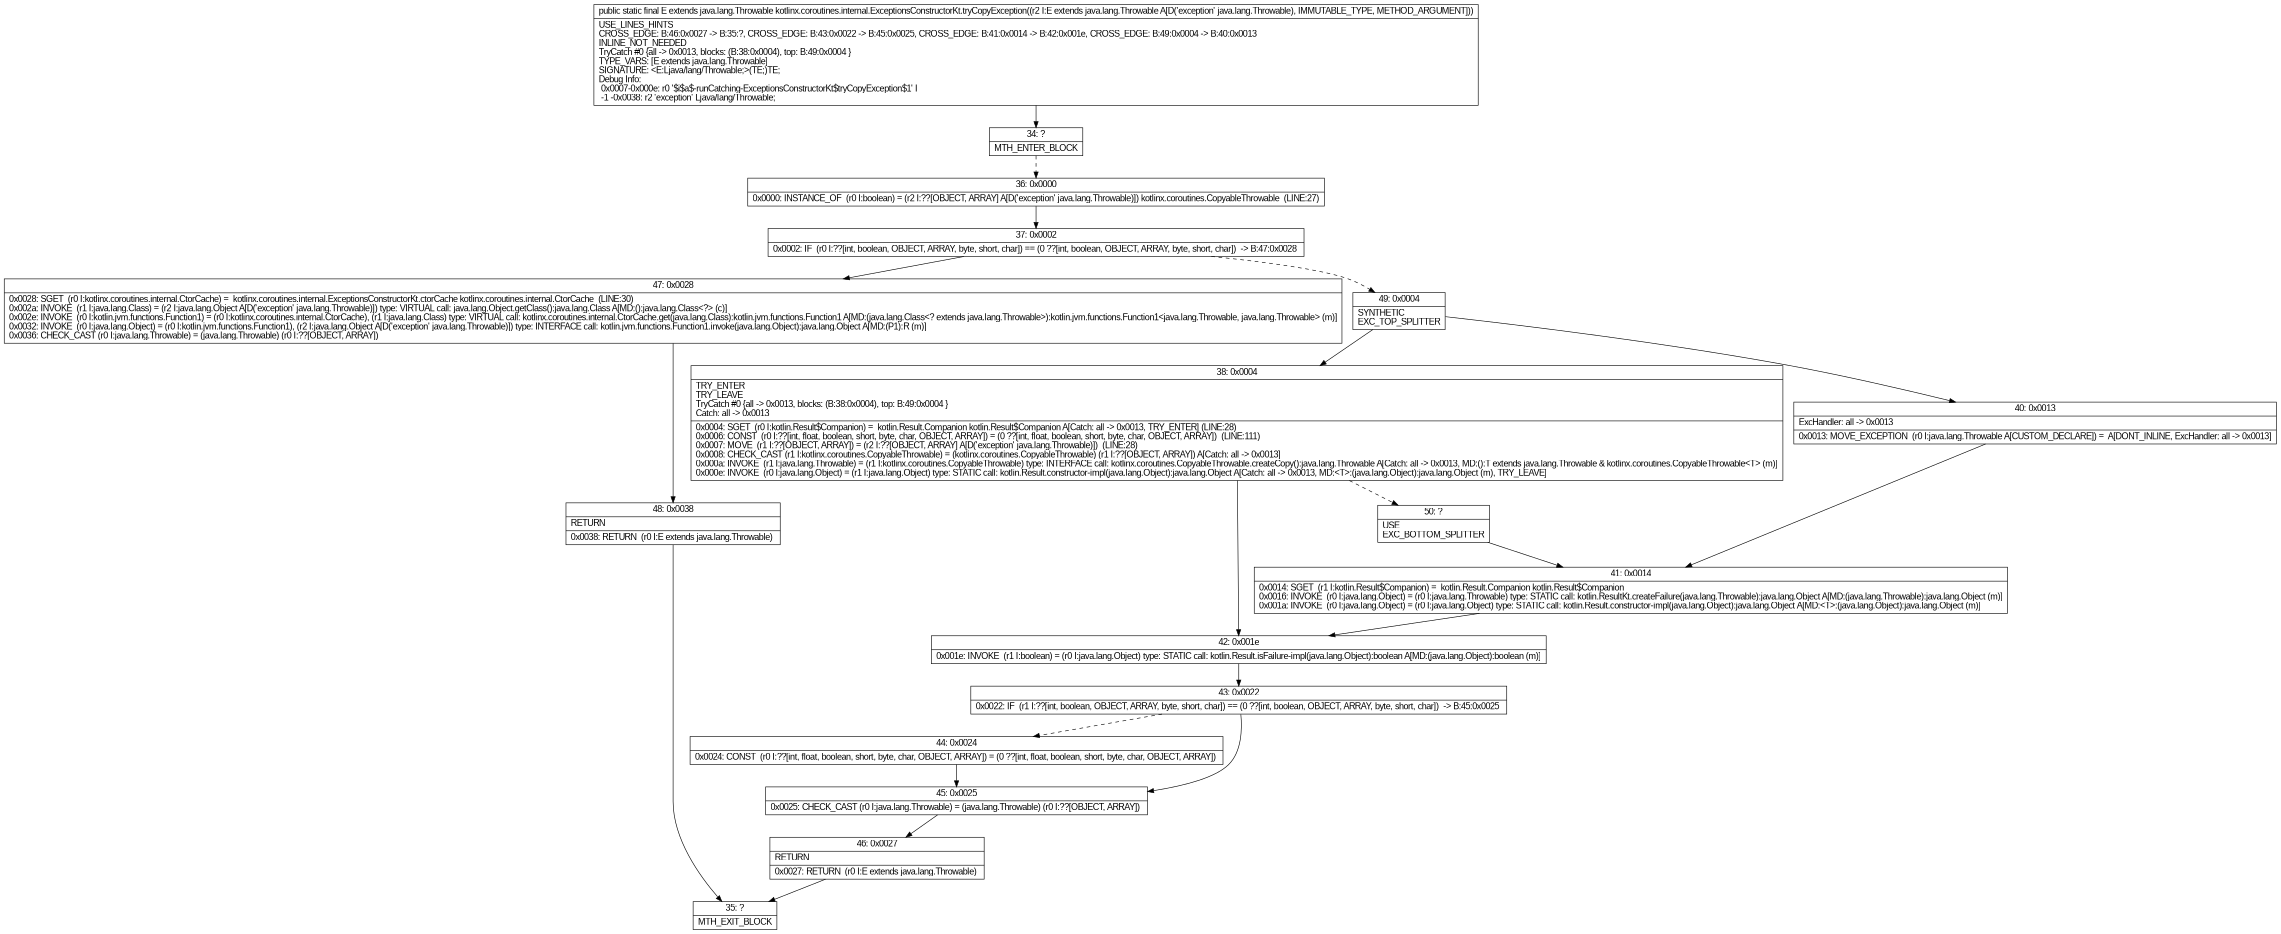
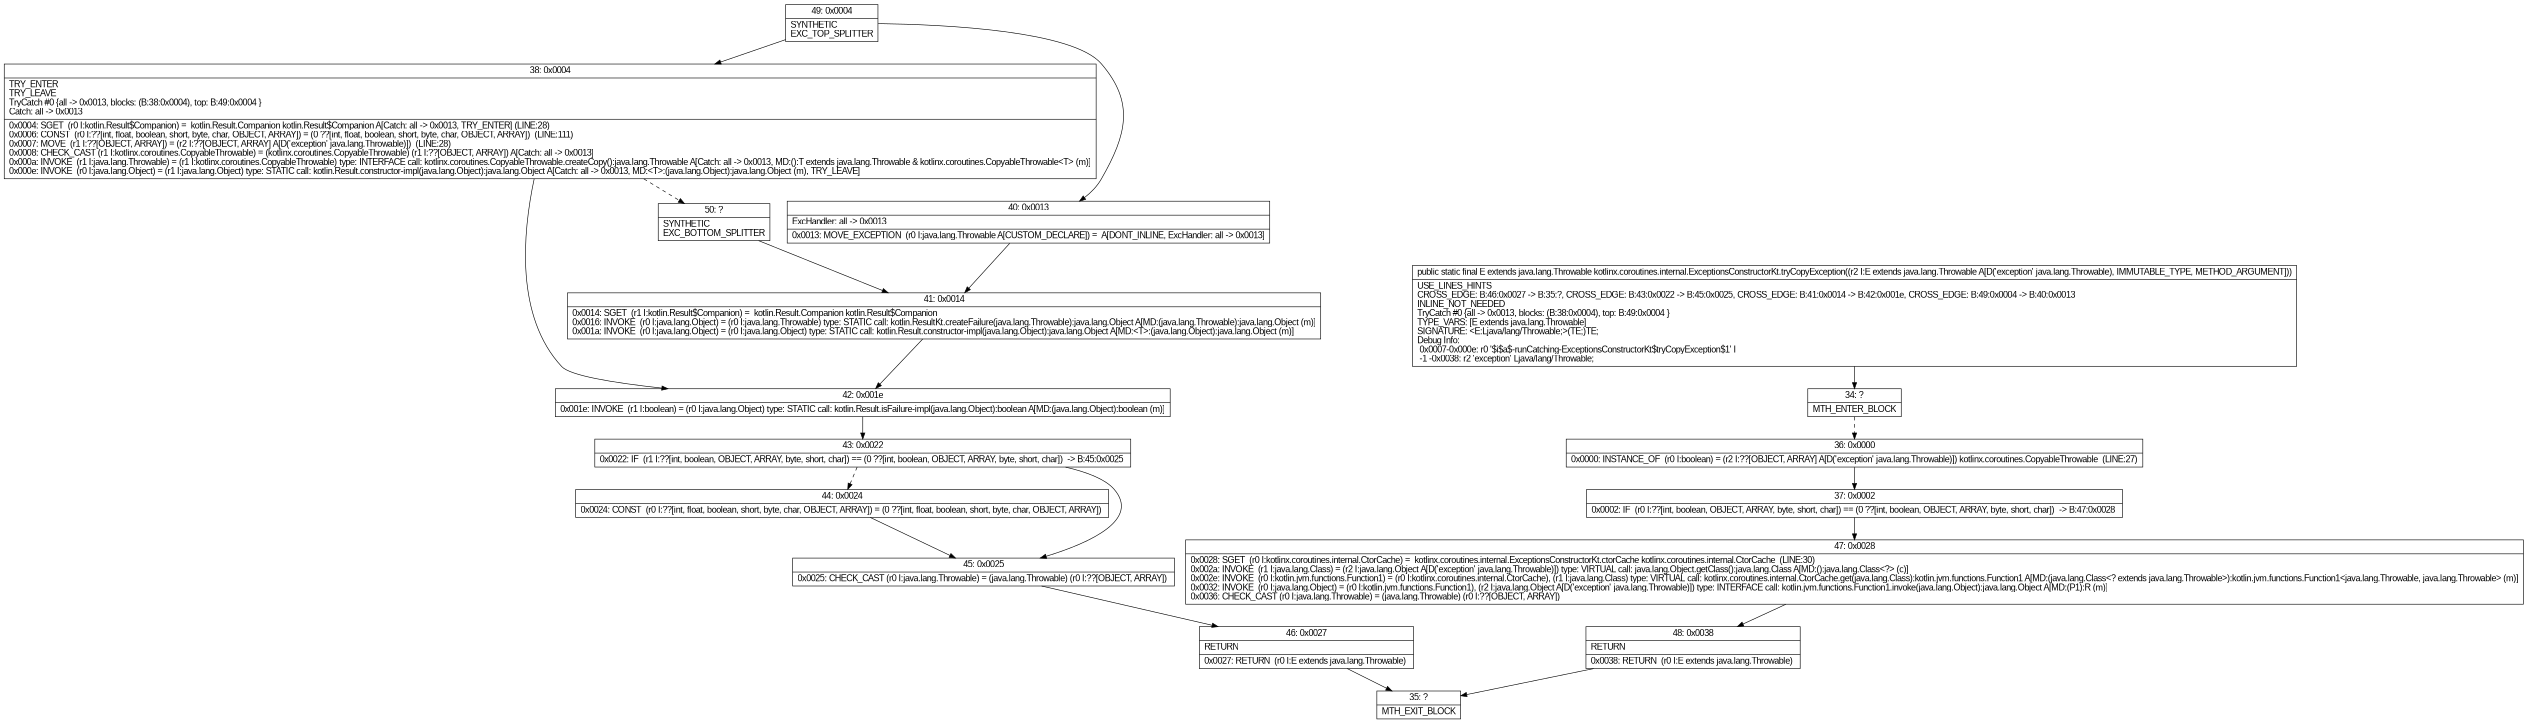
(1292, 267) -> none
(1391, 526) -> (686, 224)
